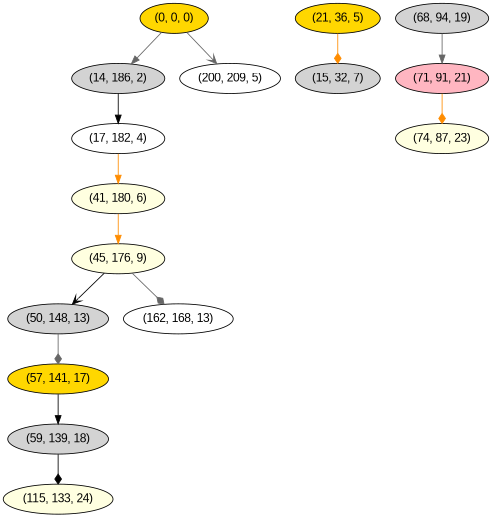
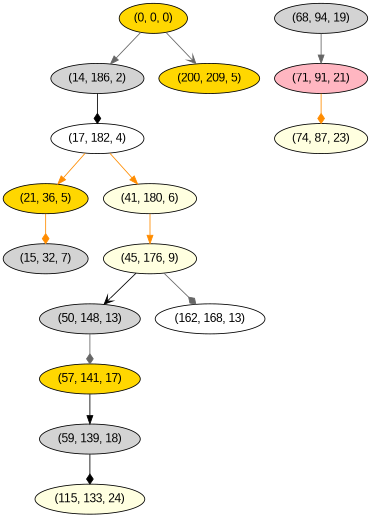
(230, 78) -> (209, 78)
(118, 104) -> (97, 104)
none -> (74, 165)
